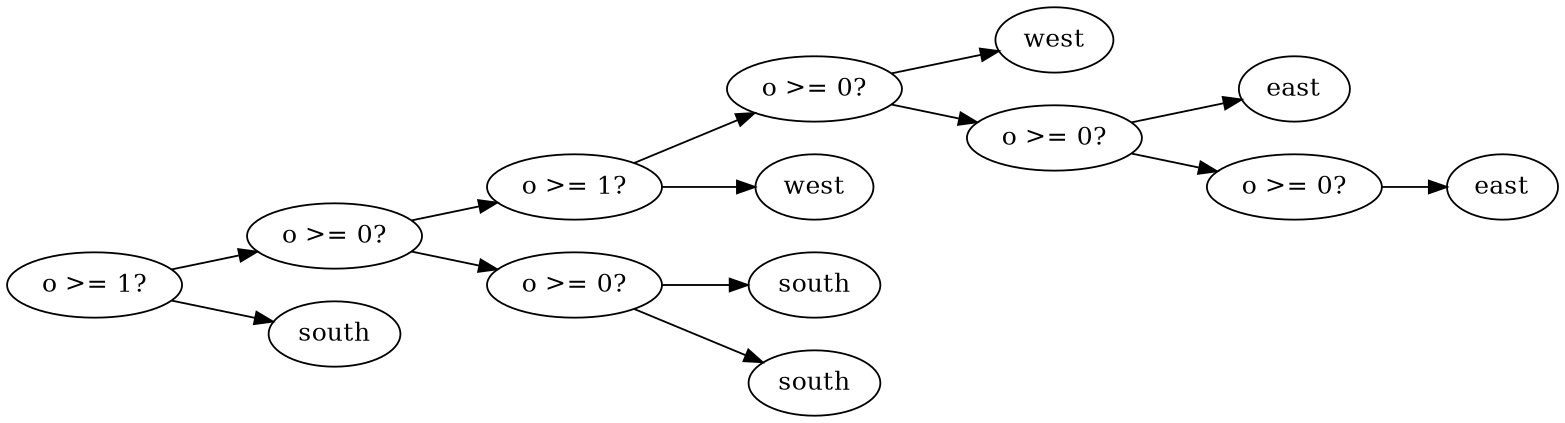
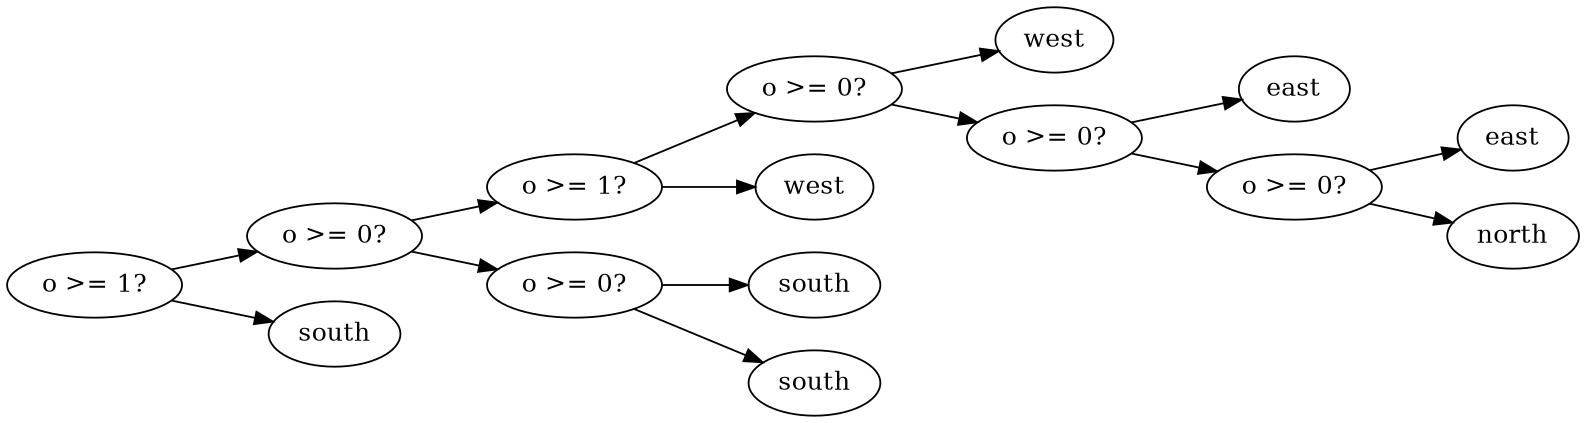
none -> (1513, 236)
